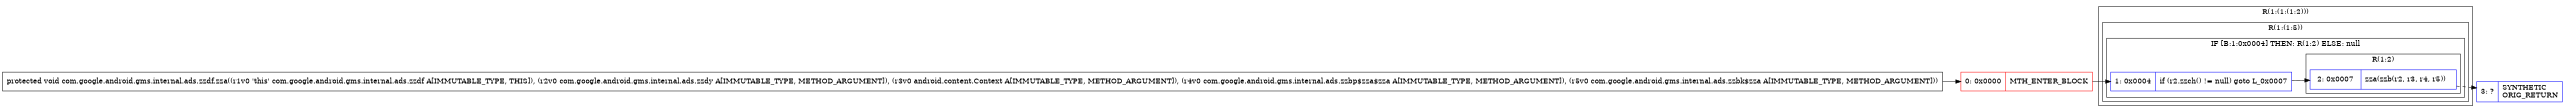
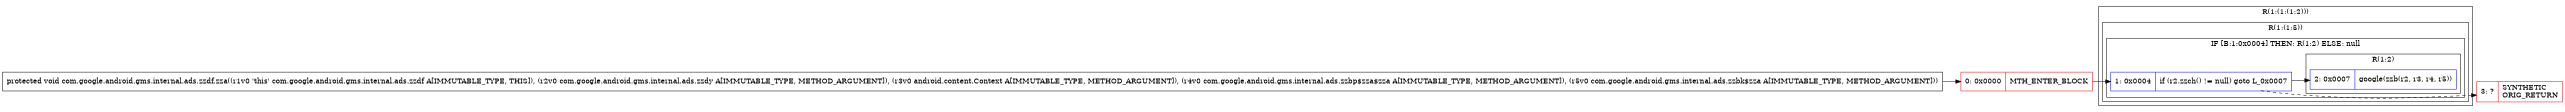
(2406, 79) -> (2406, 79)
(2464, 87) -> (2366, 98)
(2520, 92) -> (2520, 92)
